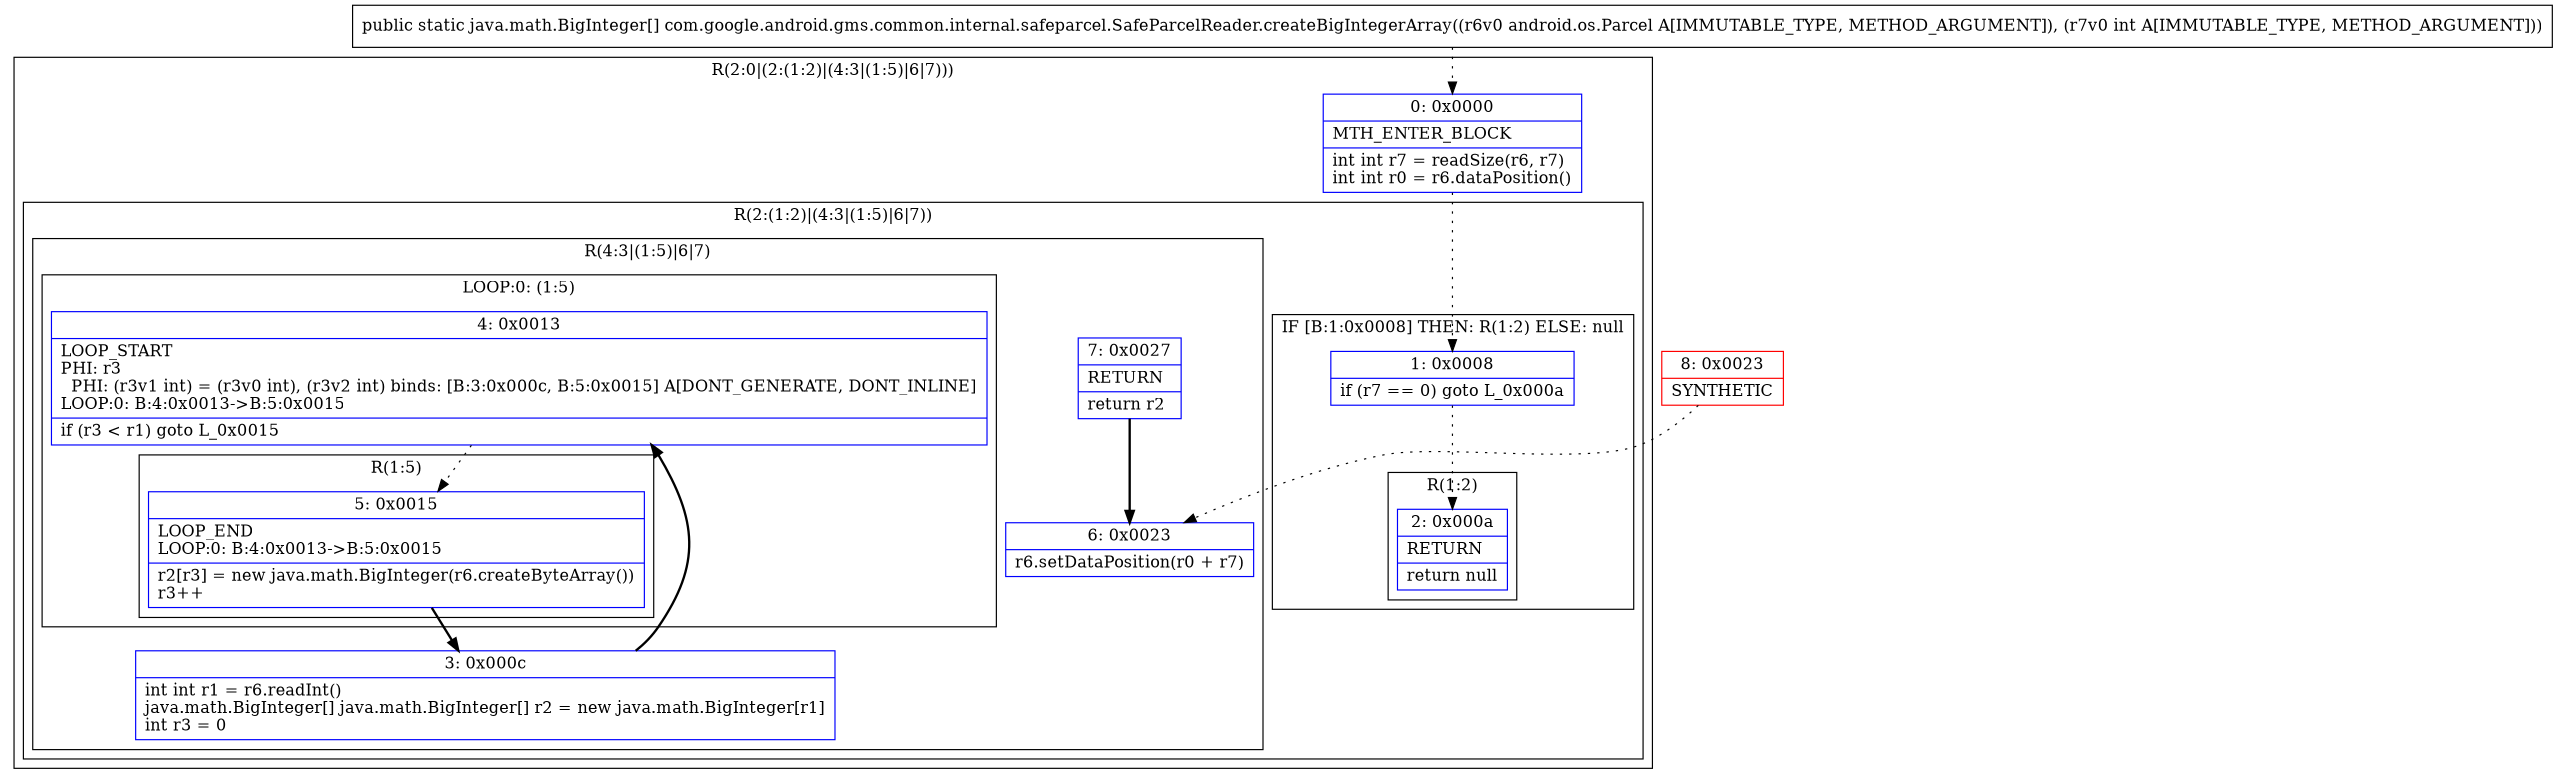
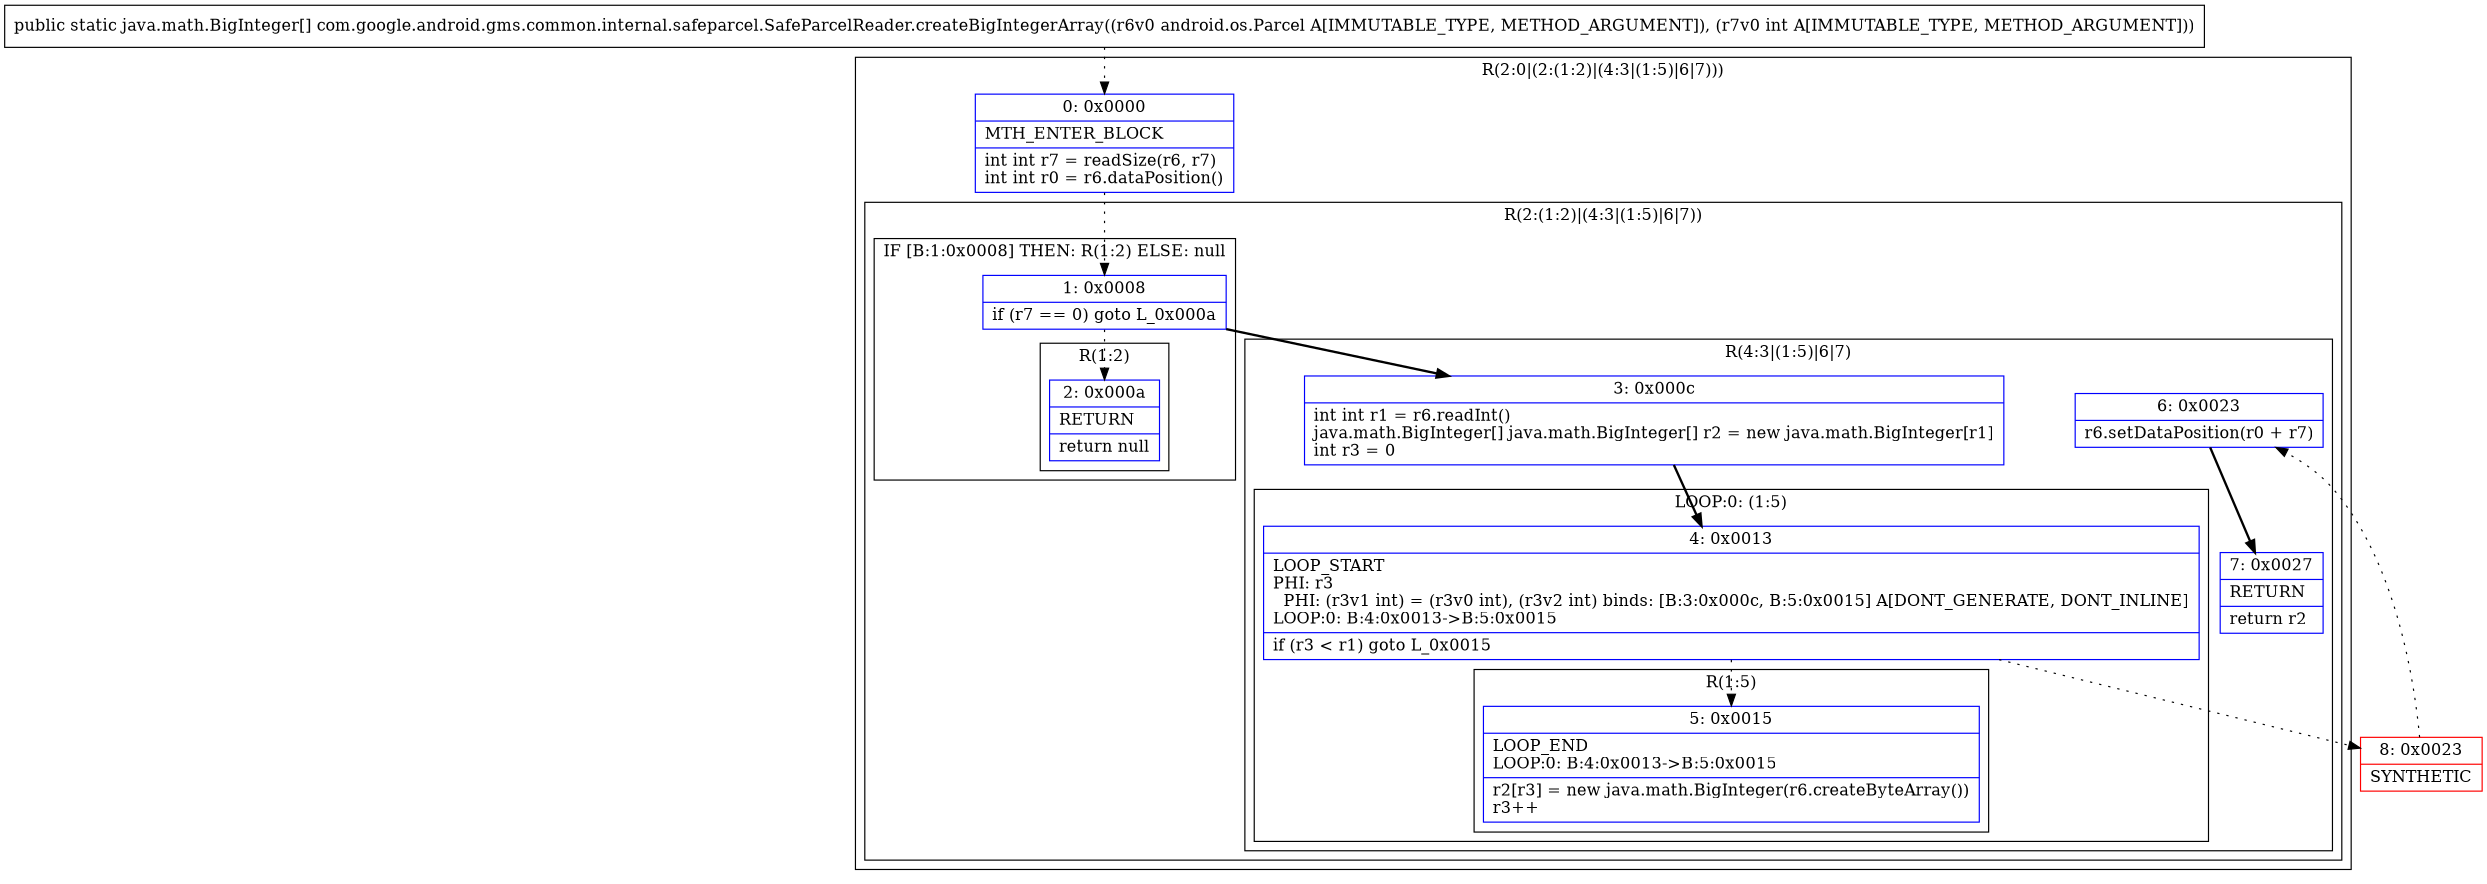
(1130, 465) -> (2230, 494)
(442, 624) -> (1332, 351)
none -> (2174, 702)
